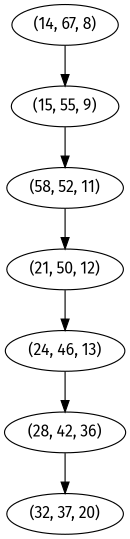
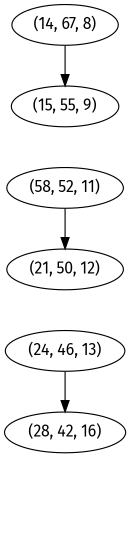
(65, 142) -> none
(65, 305) -> none
(65, 432) -> (65, 432)
(65, 514) -> none
